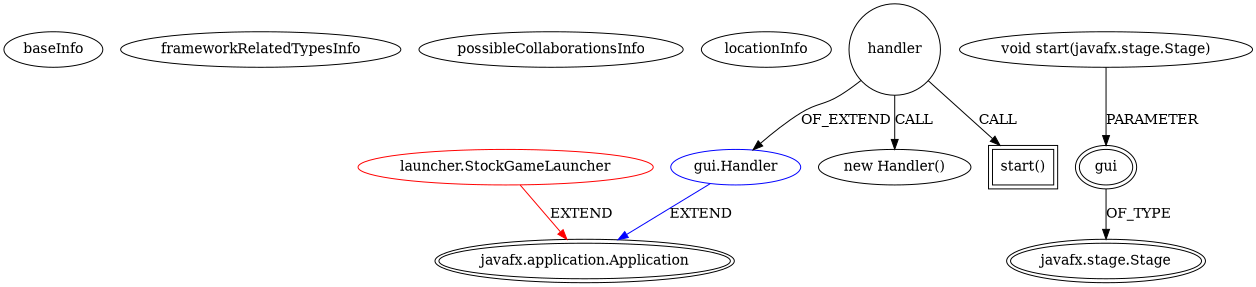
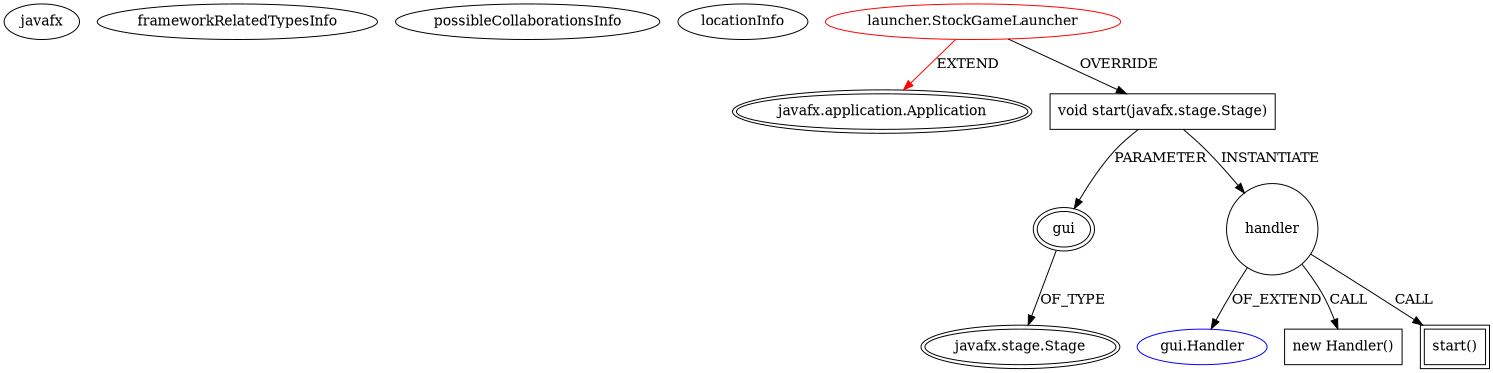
(53, 50) -> (42, 22)
(1106, 50) -> (1163, 112)
none -> (1063, 64)
none -> (1212, 156)
(895, 167) -> (1343, 347)
(668, 209) -> none
